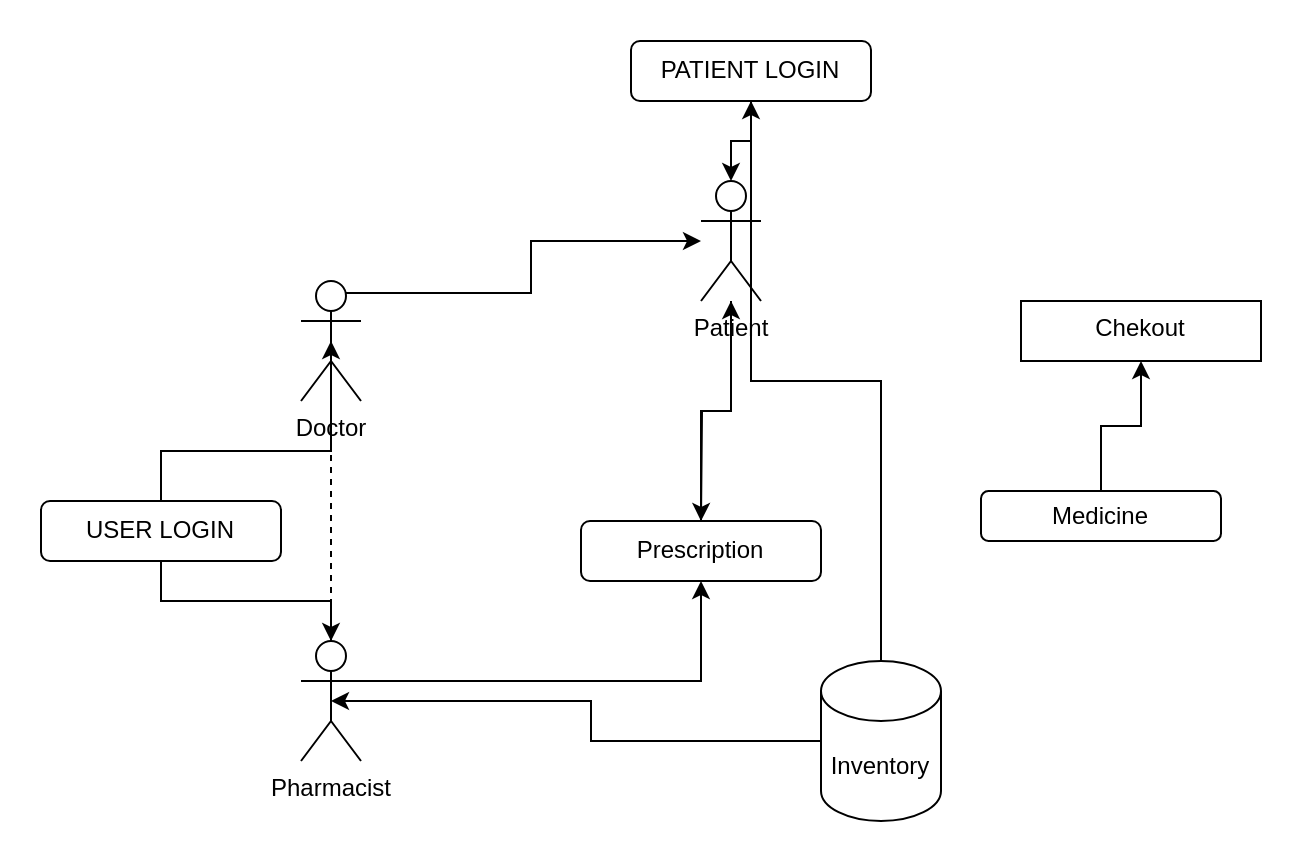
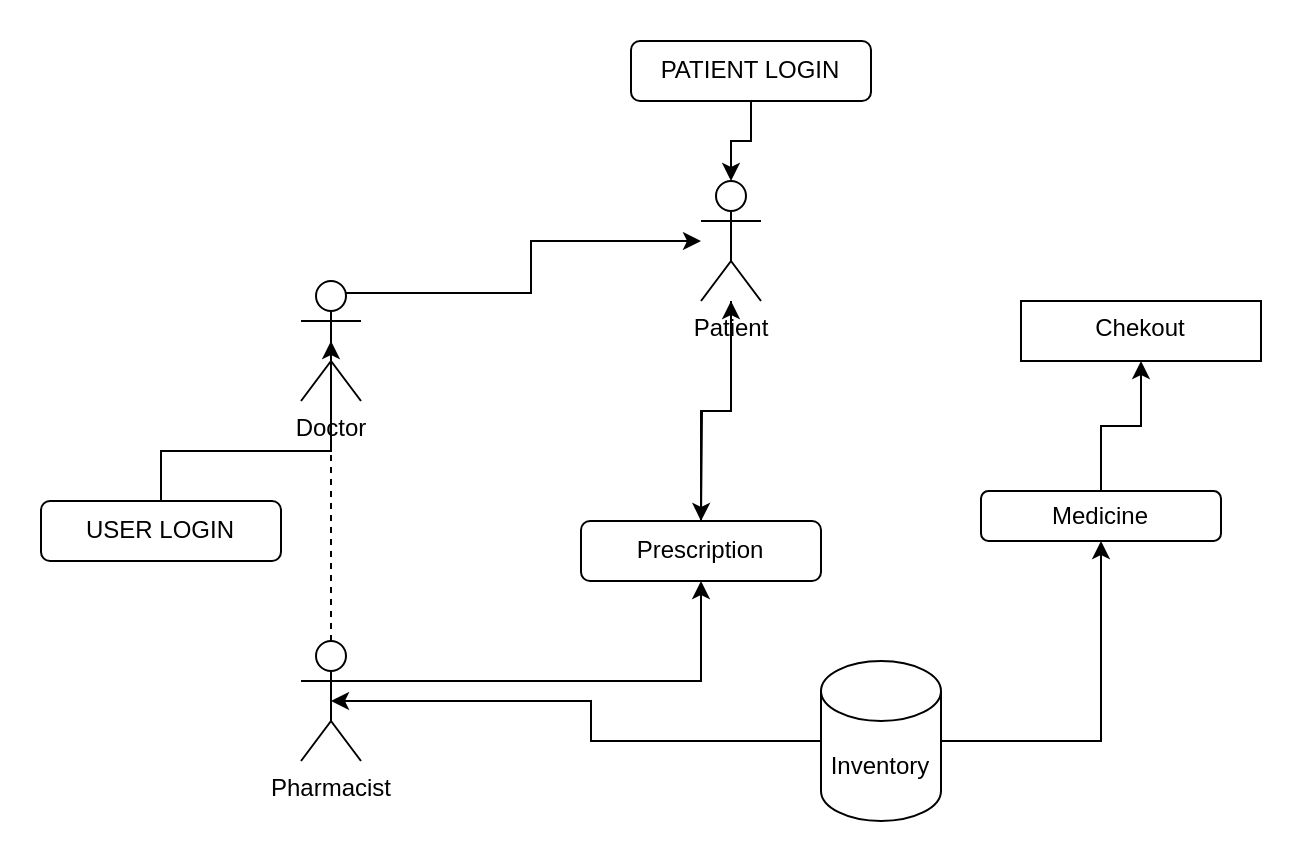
(881, 433) -> (1101, 728)
(224, 601) -> none
